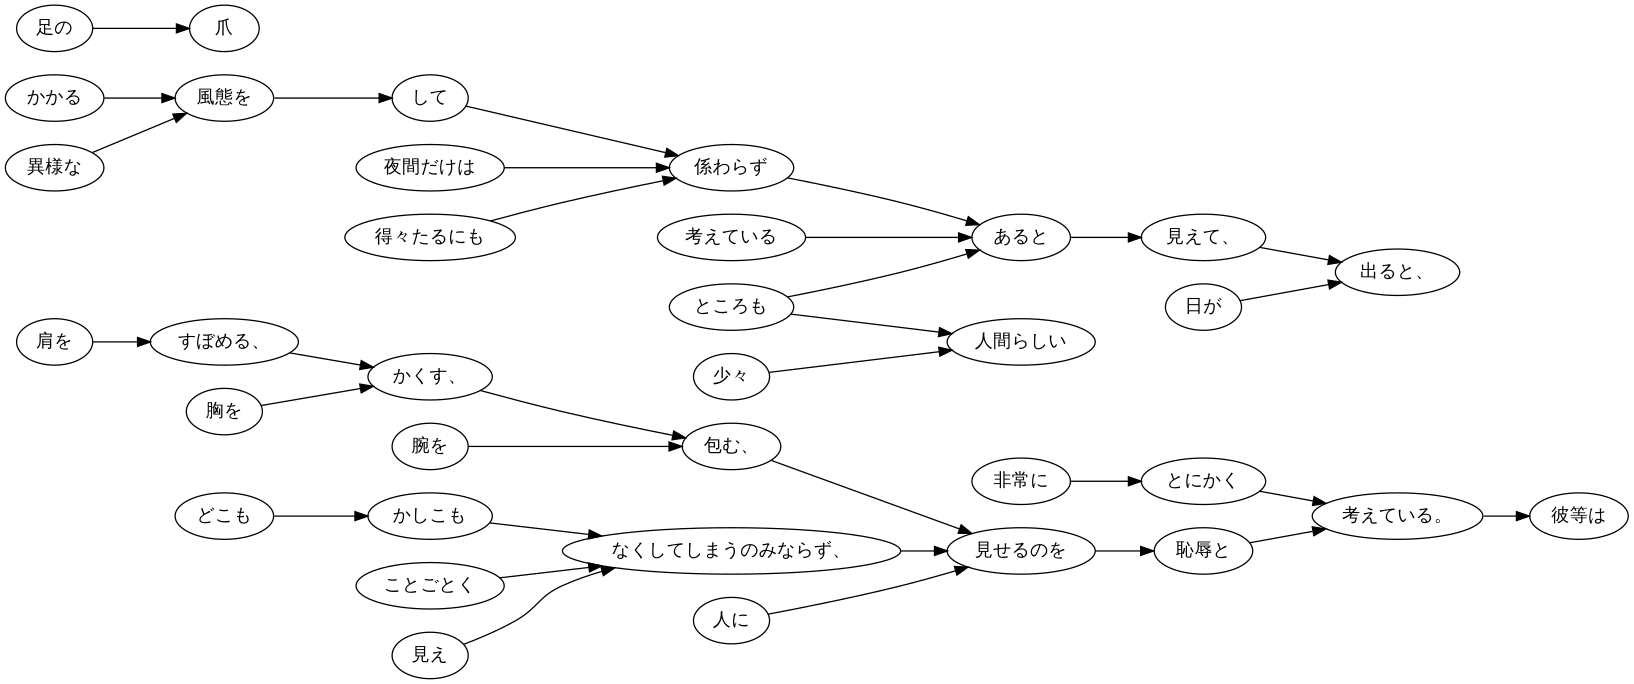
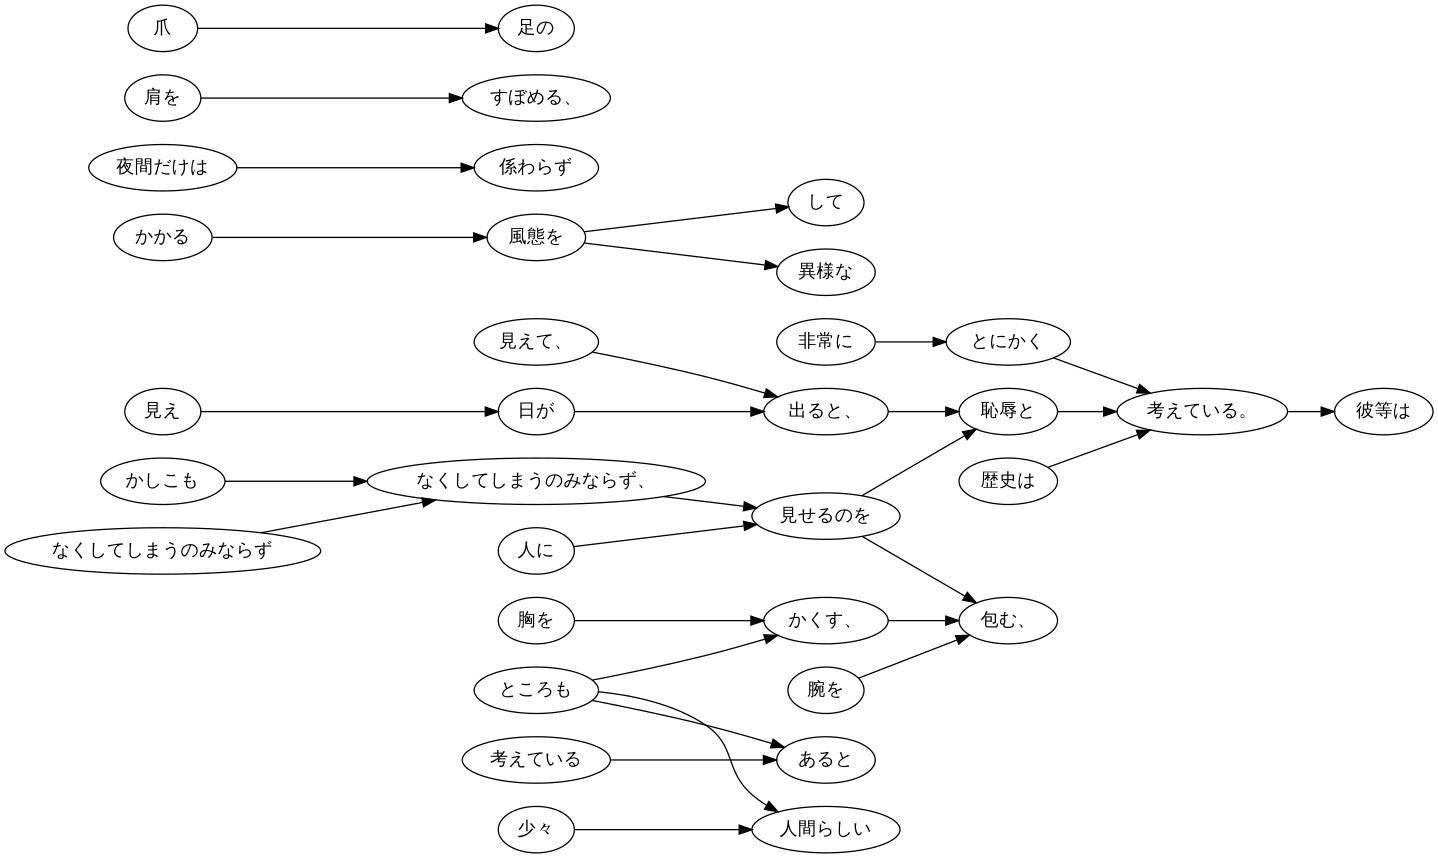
(134, 28) -> (342, 28)
(566, 129) -> none
(134, 135) -> (675, 254)
(878, 197) -> none
(430, 237) -> none
(1100, 237) -> none
(325, 359) -> (679, 662)
none -> (917, 412)
none -> (1008, 481)
(865, 495) -> (914, 566)
(224, 516) -> none
(430, 586) -> (163, 551)
(533, 608) -> (343, 412)
